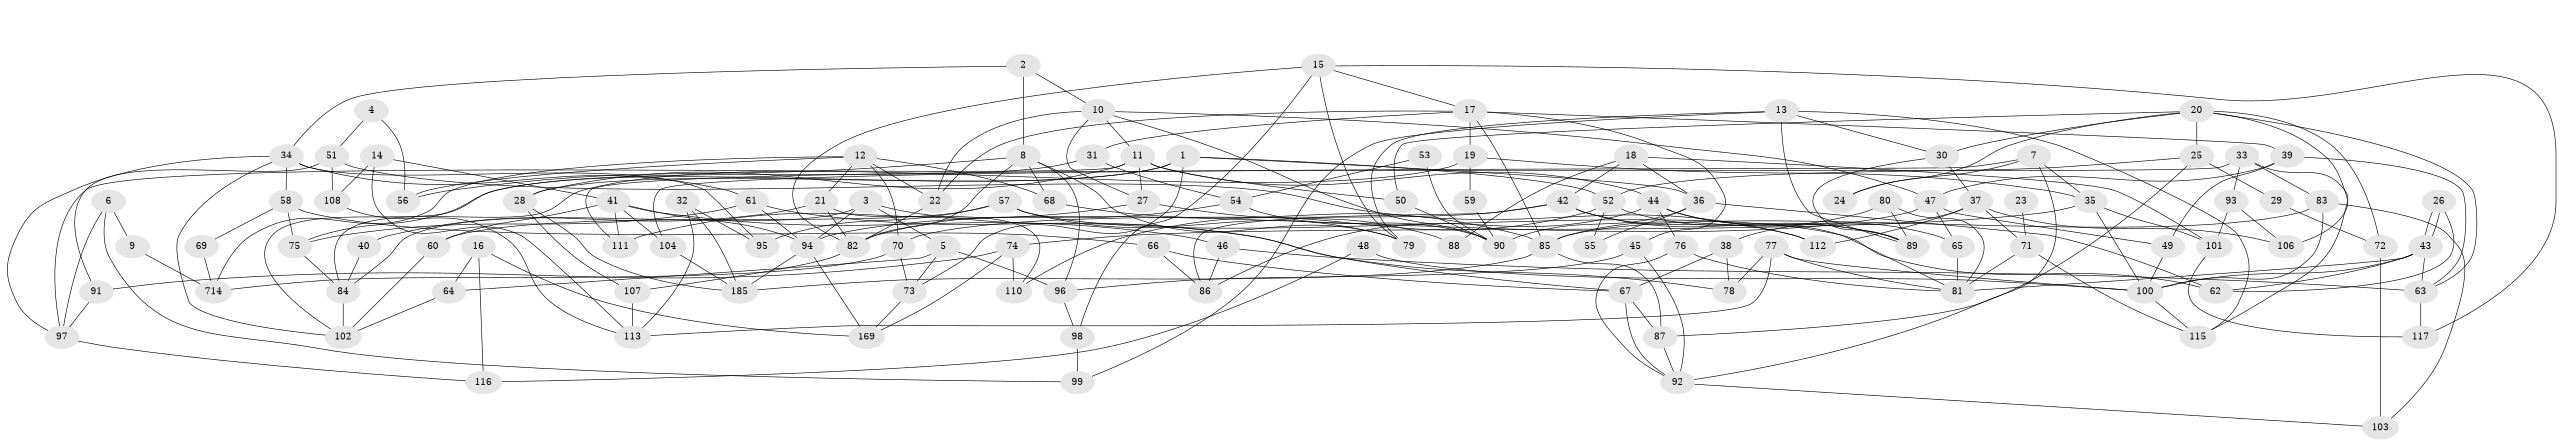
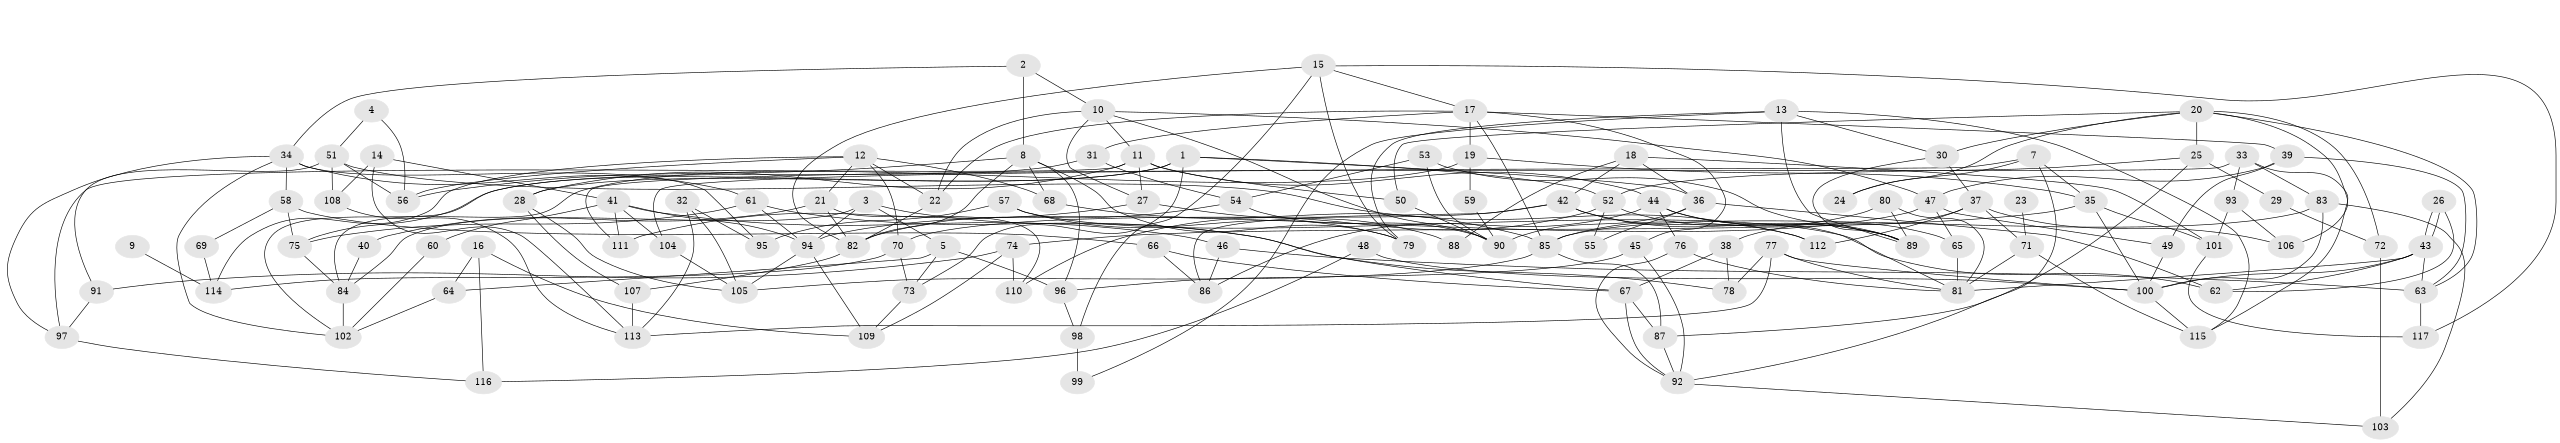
none -> (1648, 178)
none -> (377, 185)
(109, 201) -> none
(717, 220) -> none
(214, 292) -> (214, 292)
(740, 292) -> (740, 292)
(867, 337) -> (867, 337)
